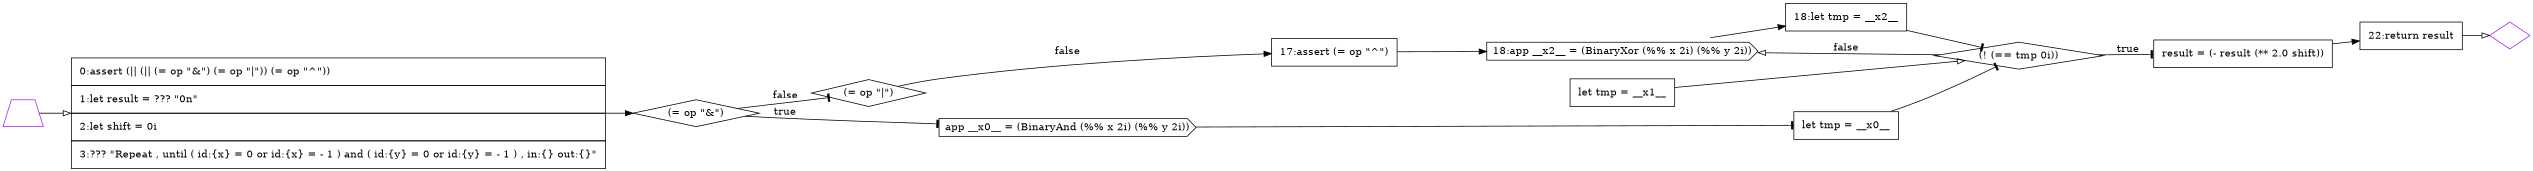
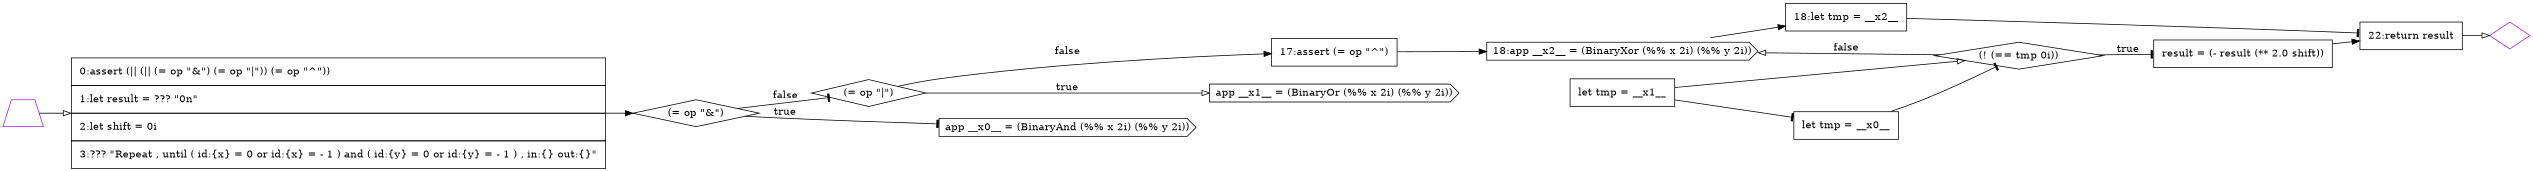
(1943, 39) -> (2131, 25)
none -> (1334, 93)
(1493, 126) -> (1732, 108)
